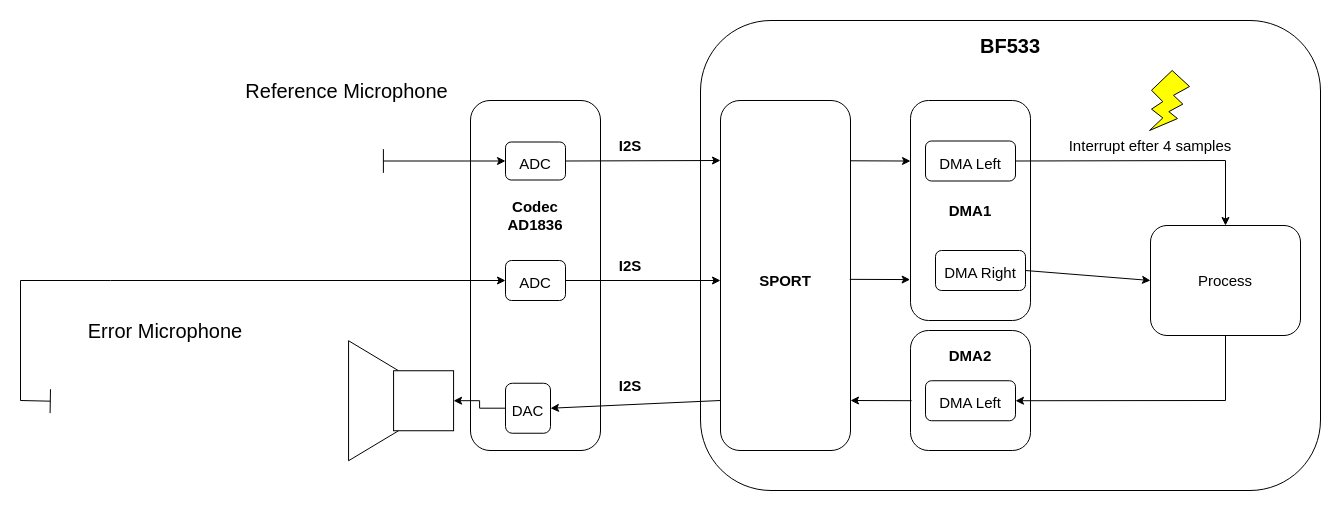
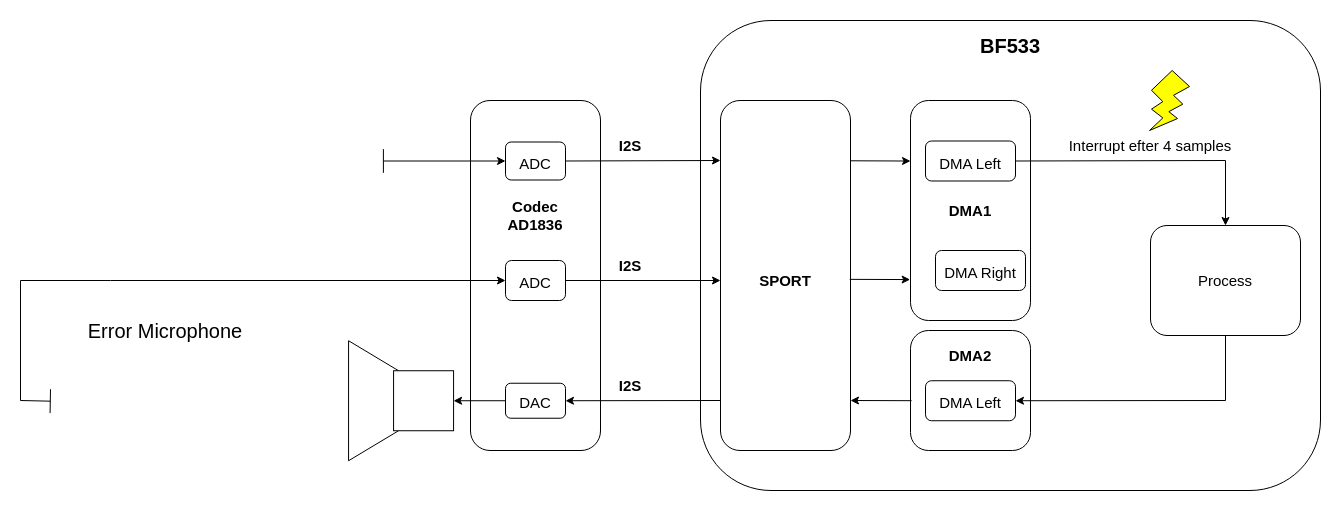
(347, 91) -> none
(1084, 275) -> none
(528, 408) -> (536, 401)
